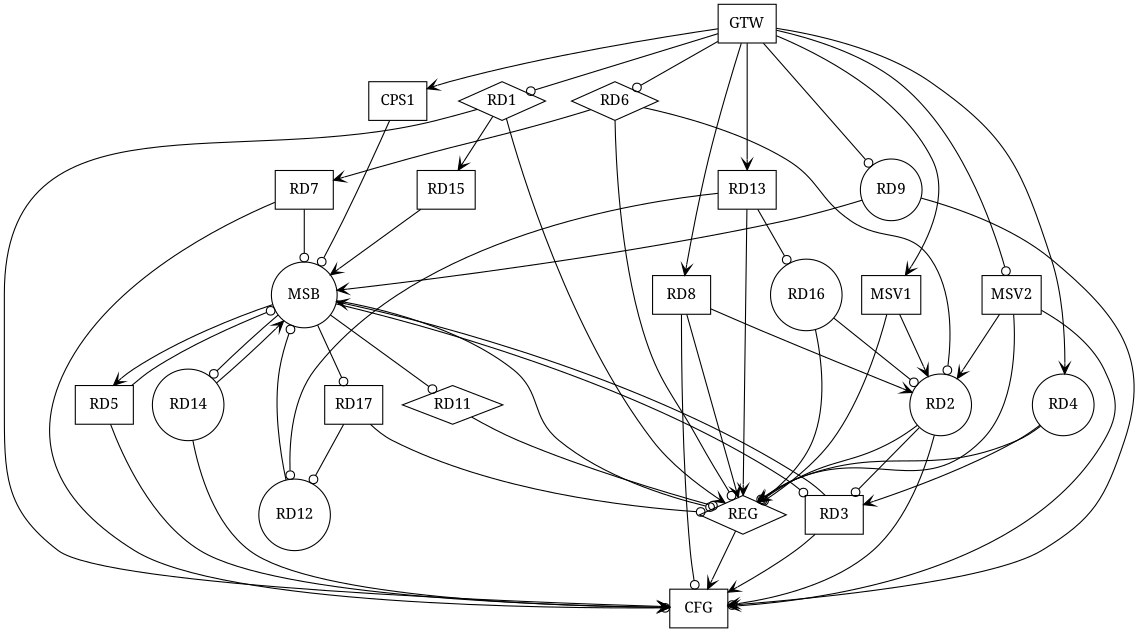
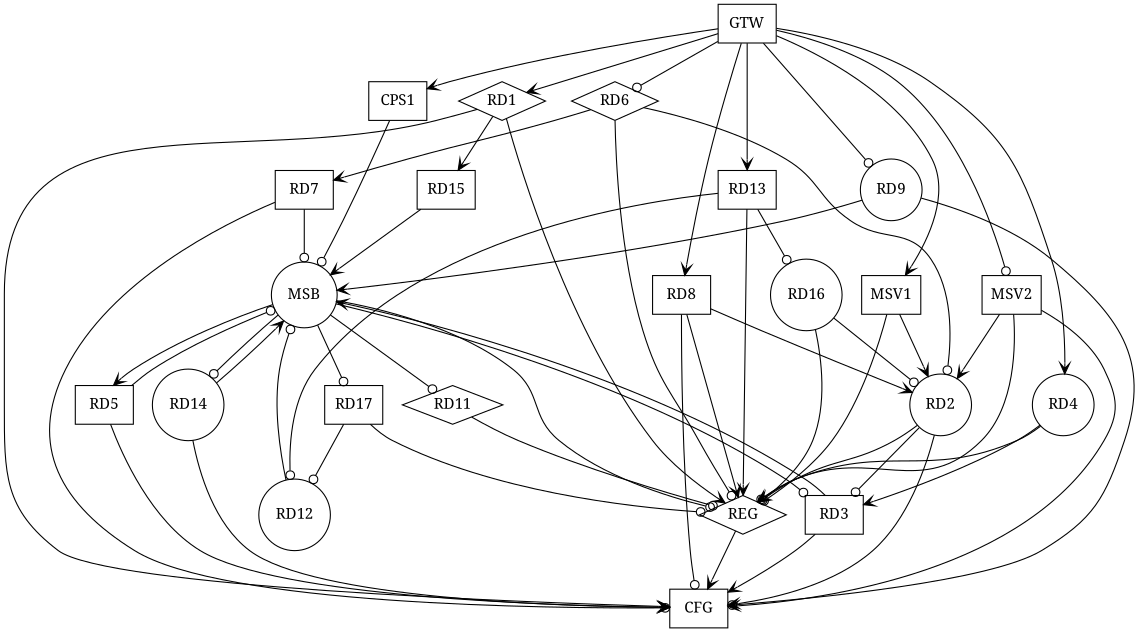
(627, 62) -> (628, 61)
